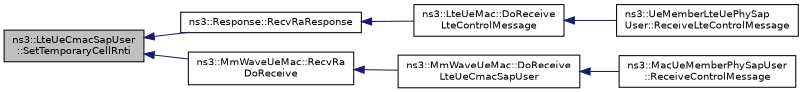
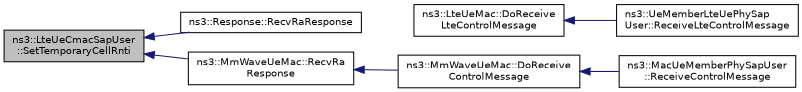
(393, 21) -> none
(271, 68) -> (271, 68)
(489, 71) -> (489, 71)
